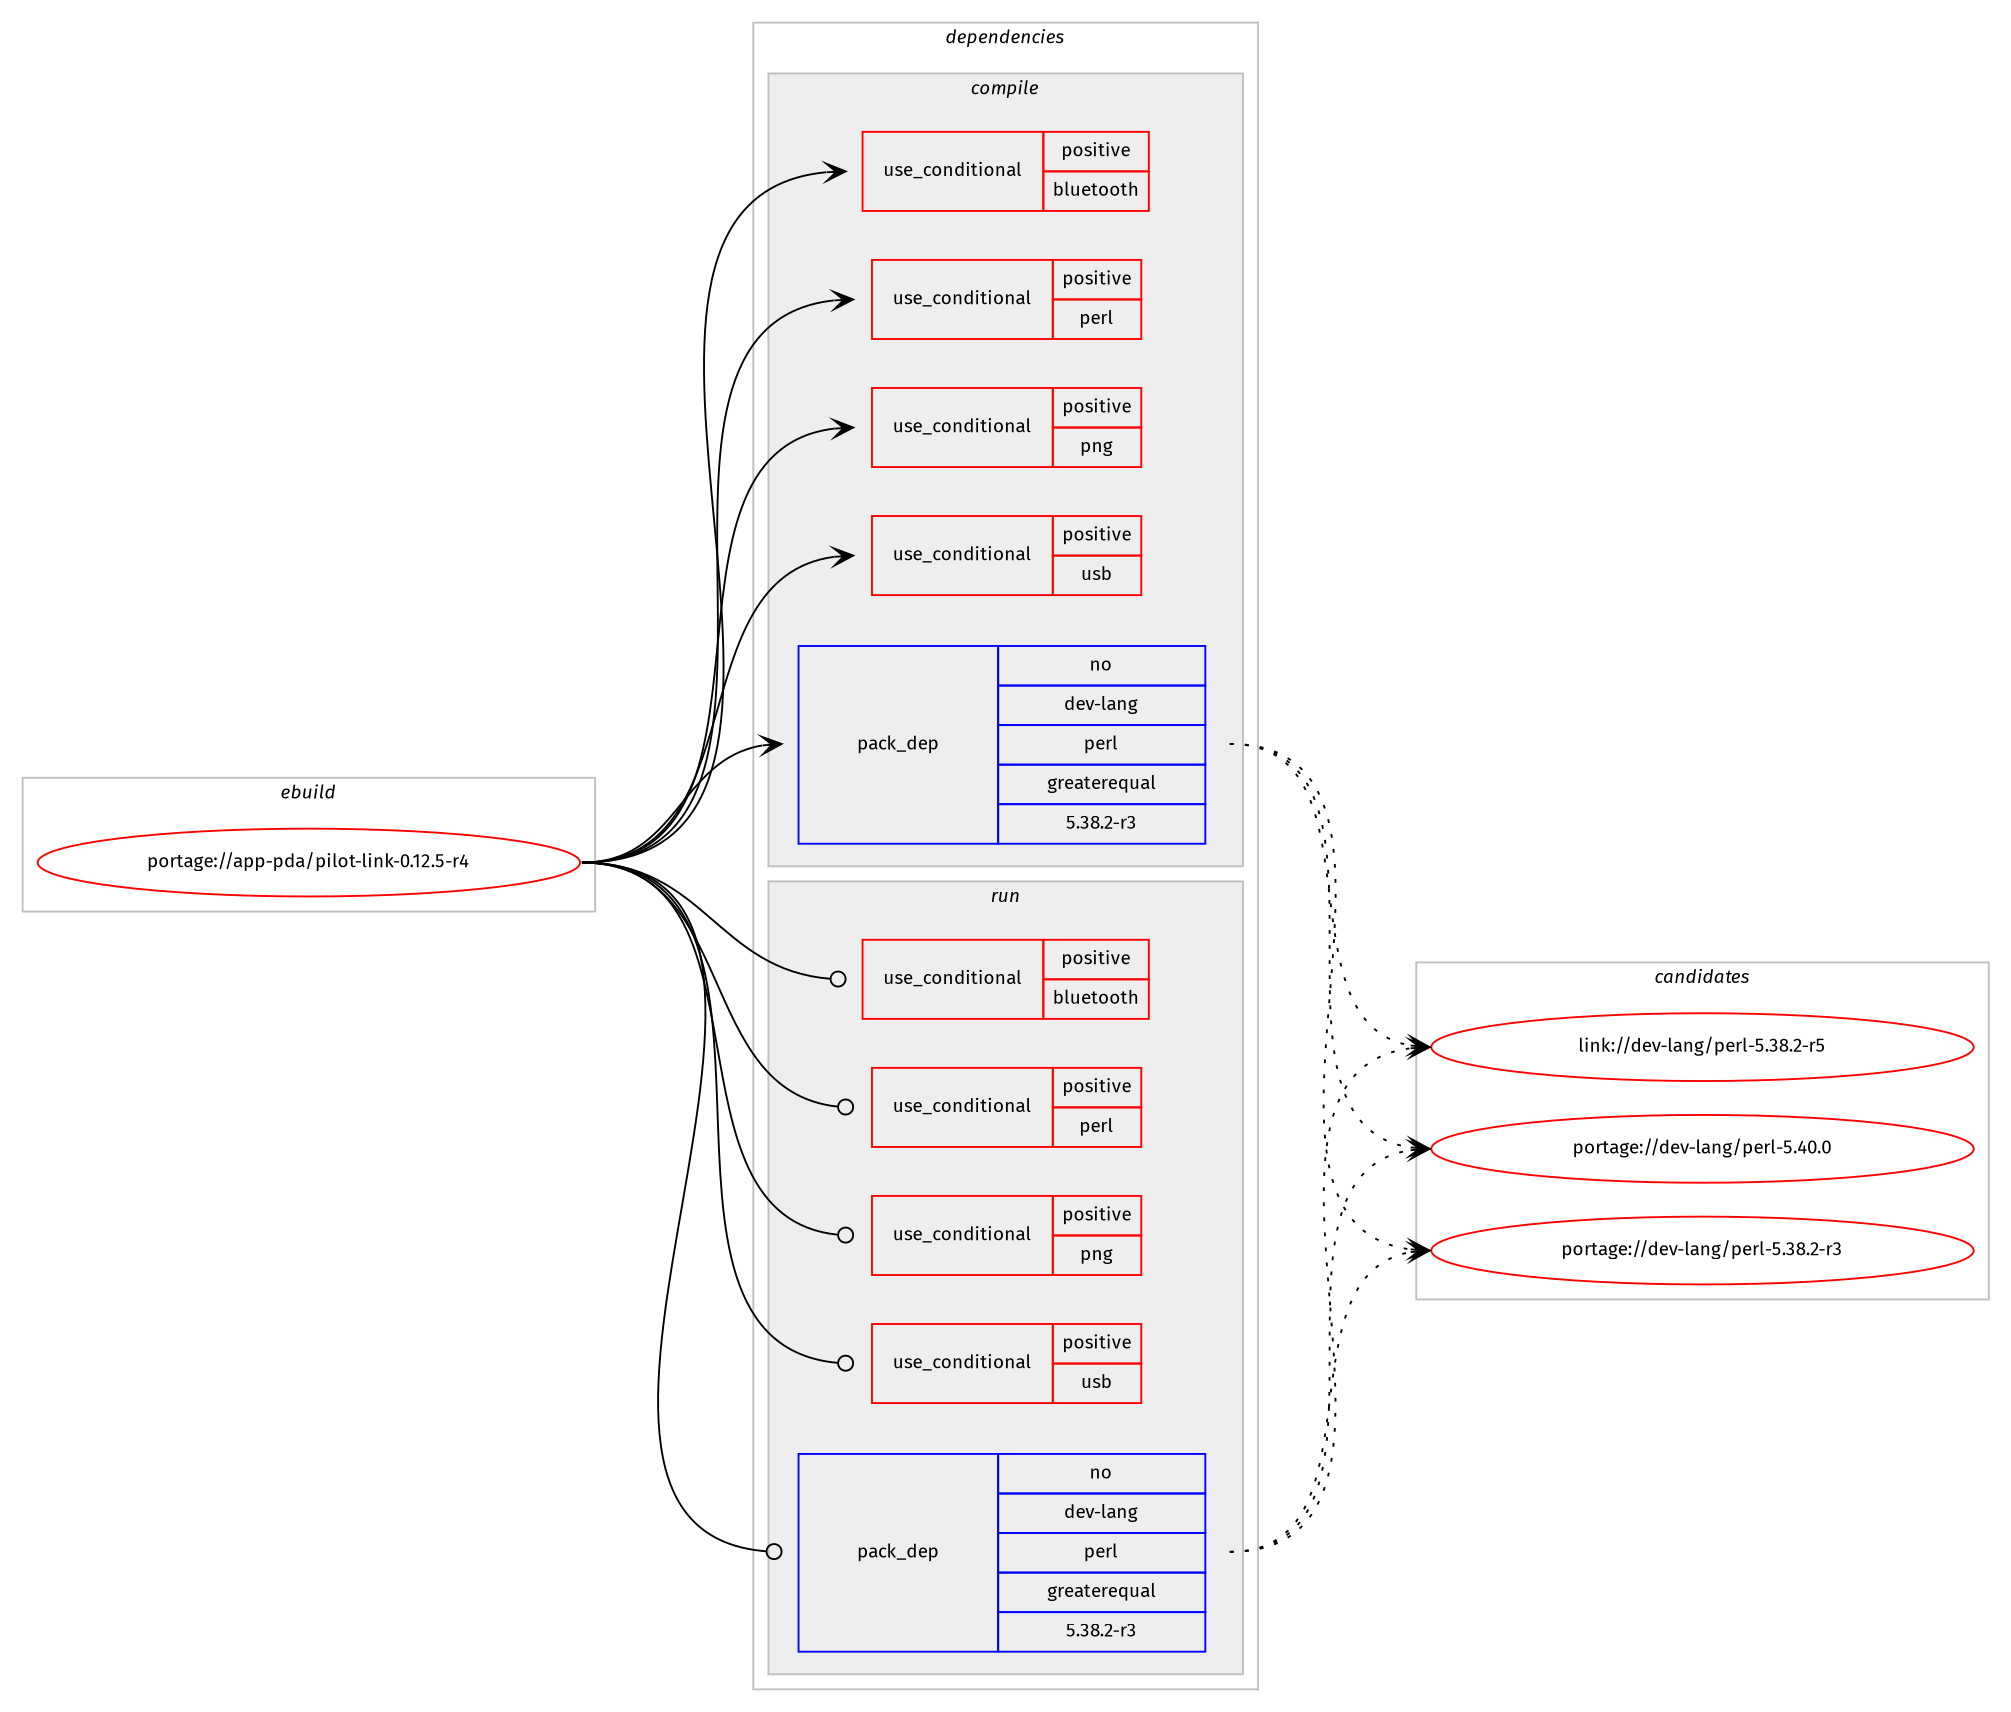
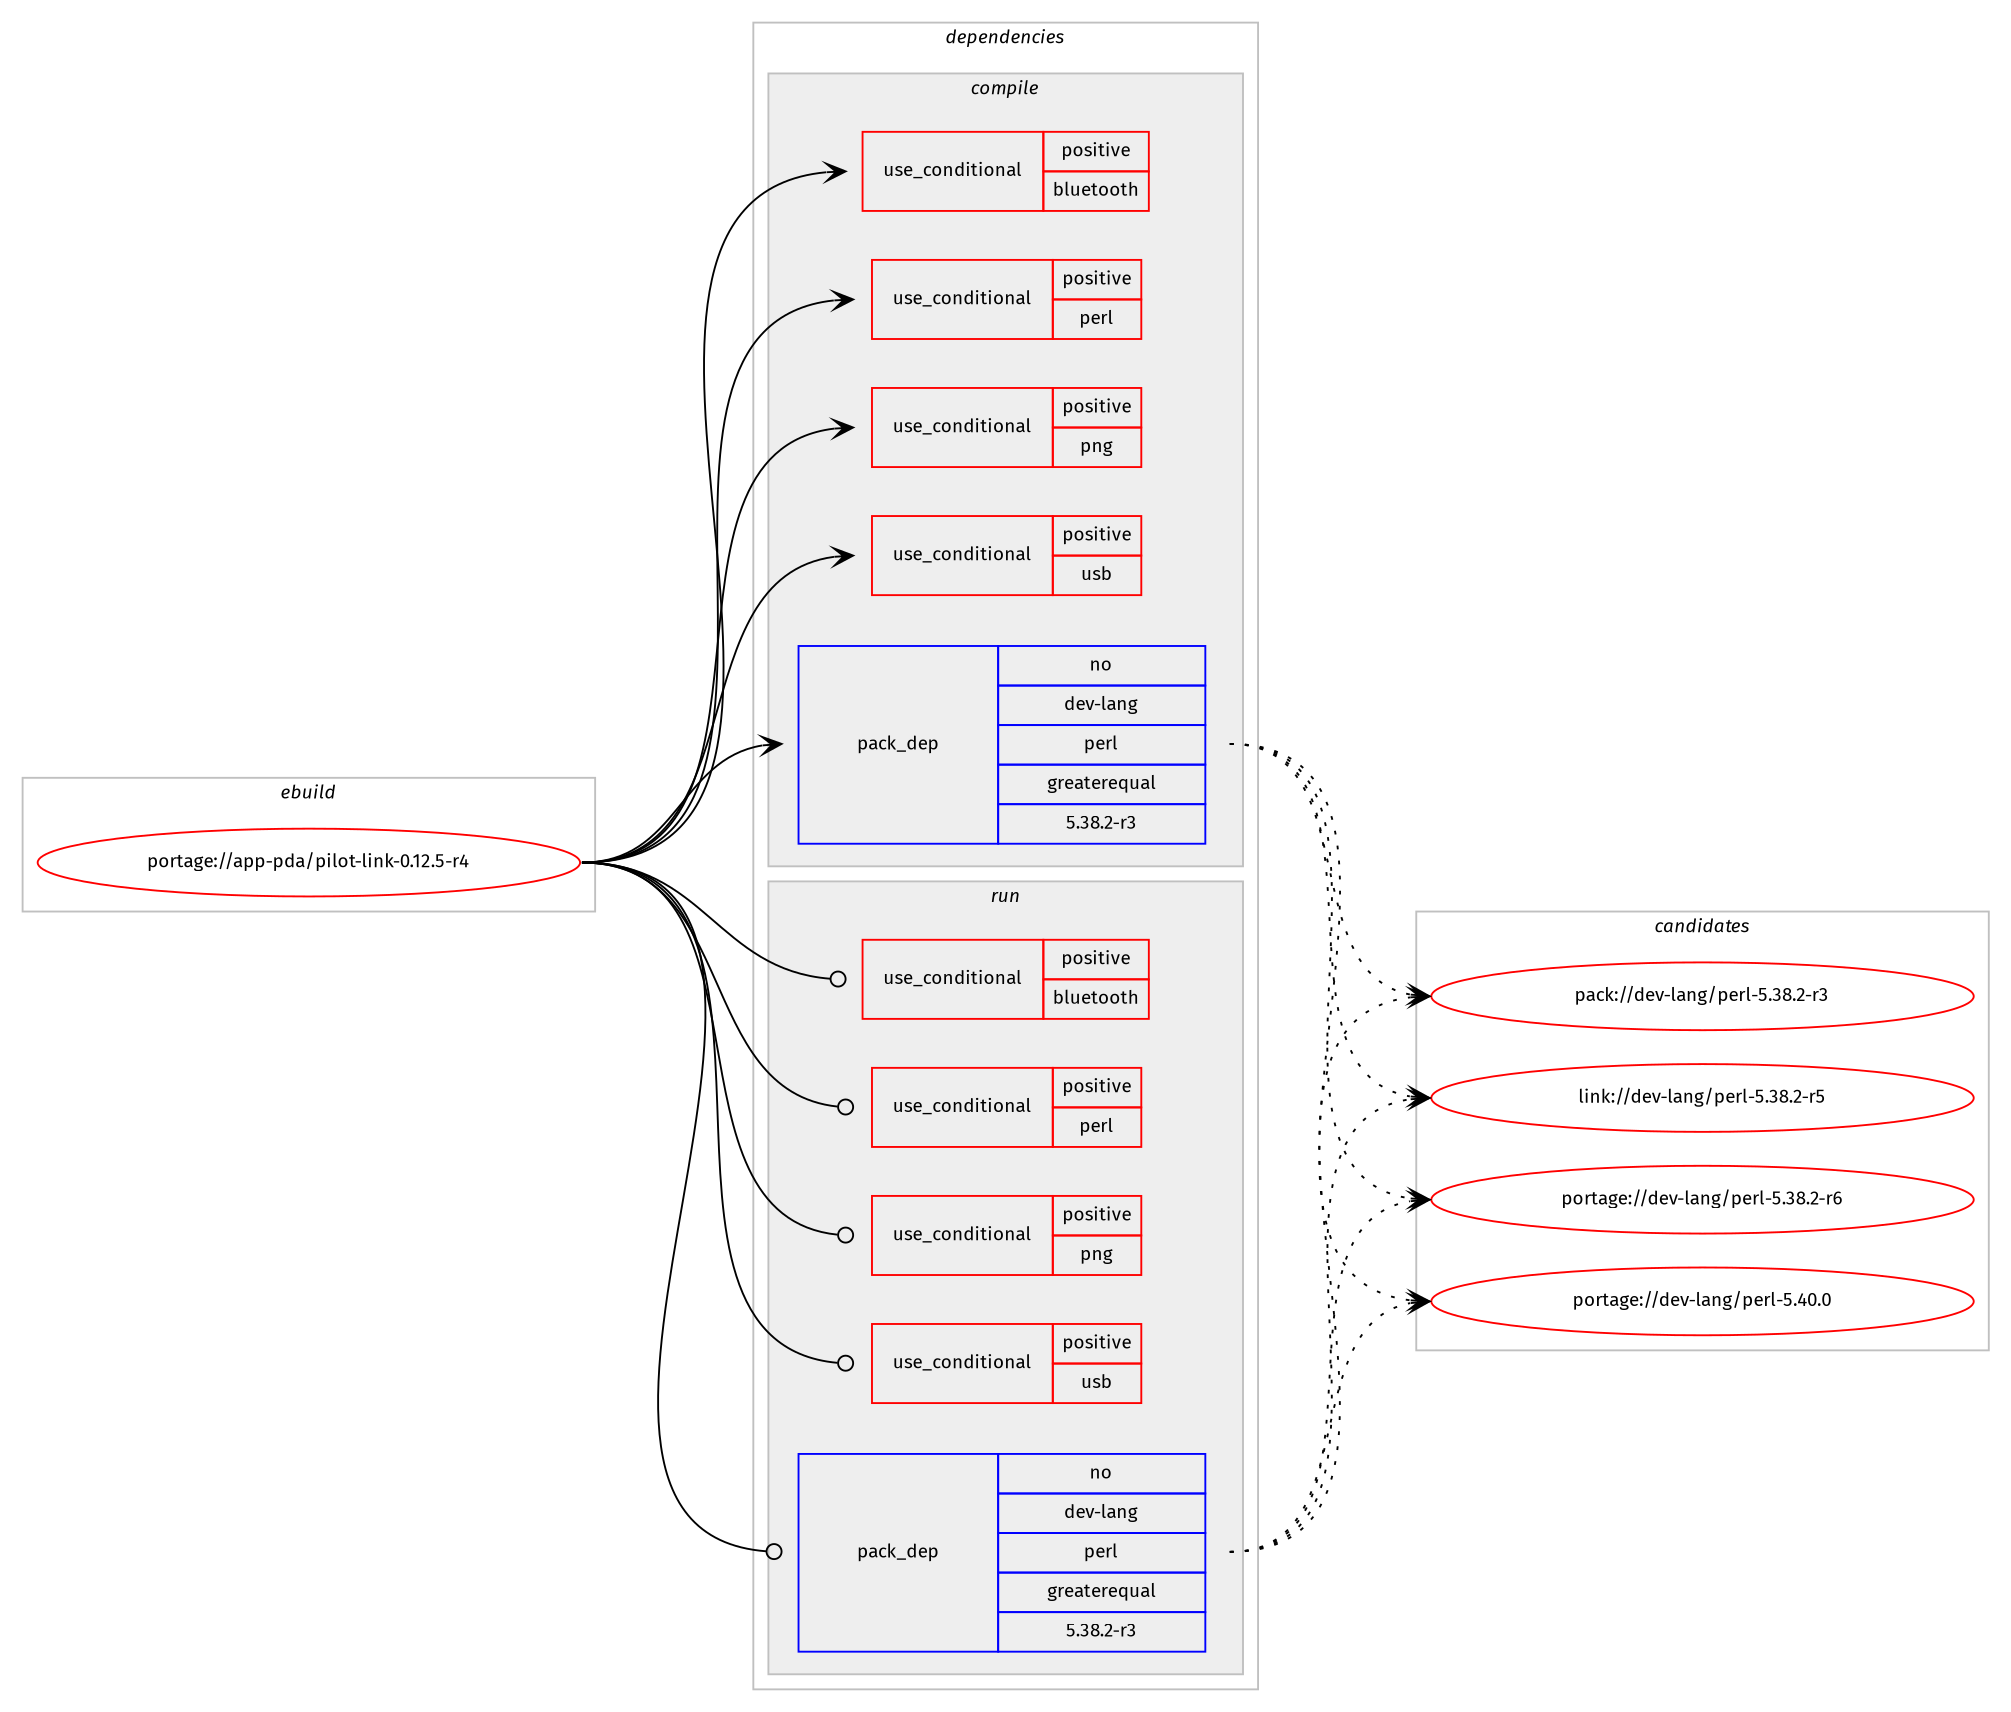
none -> (1703, 1200)
(1703, 1251) -> (1703, 996)
